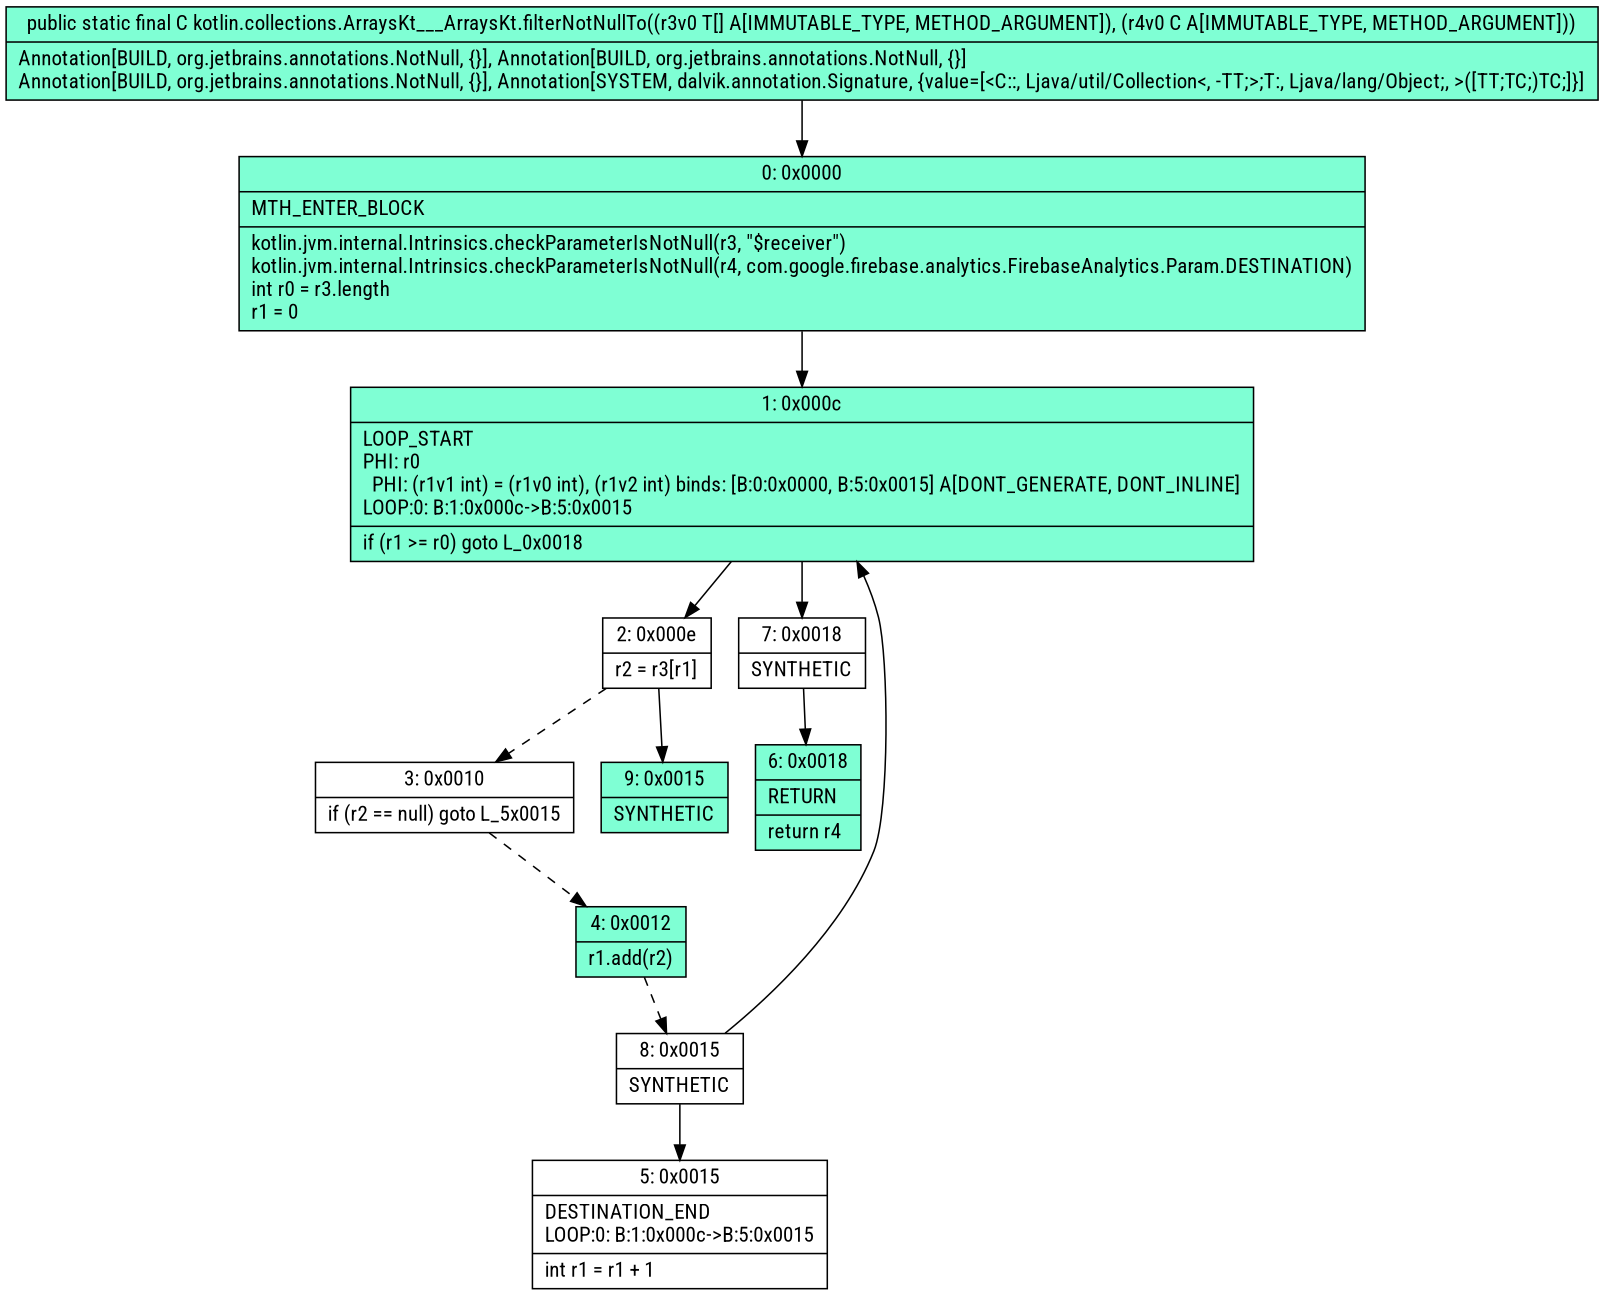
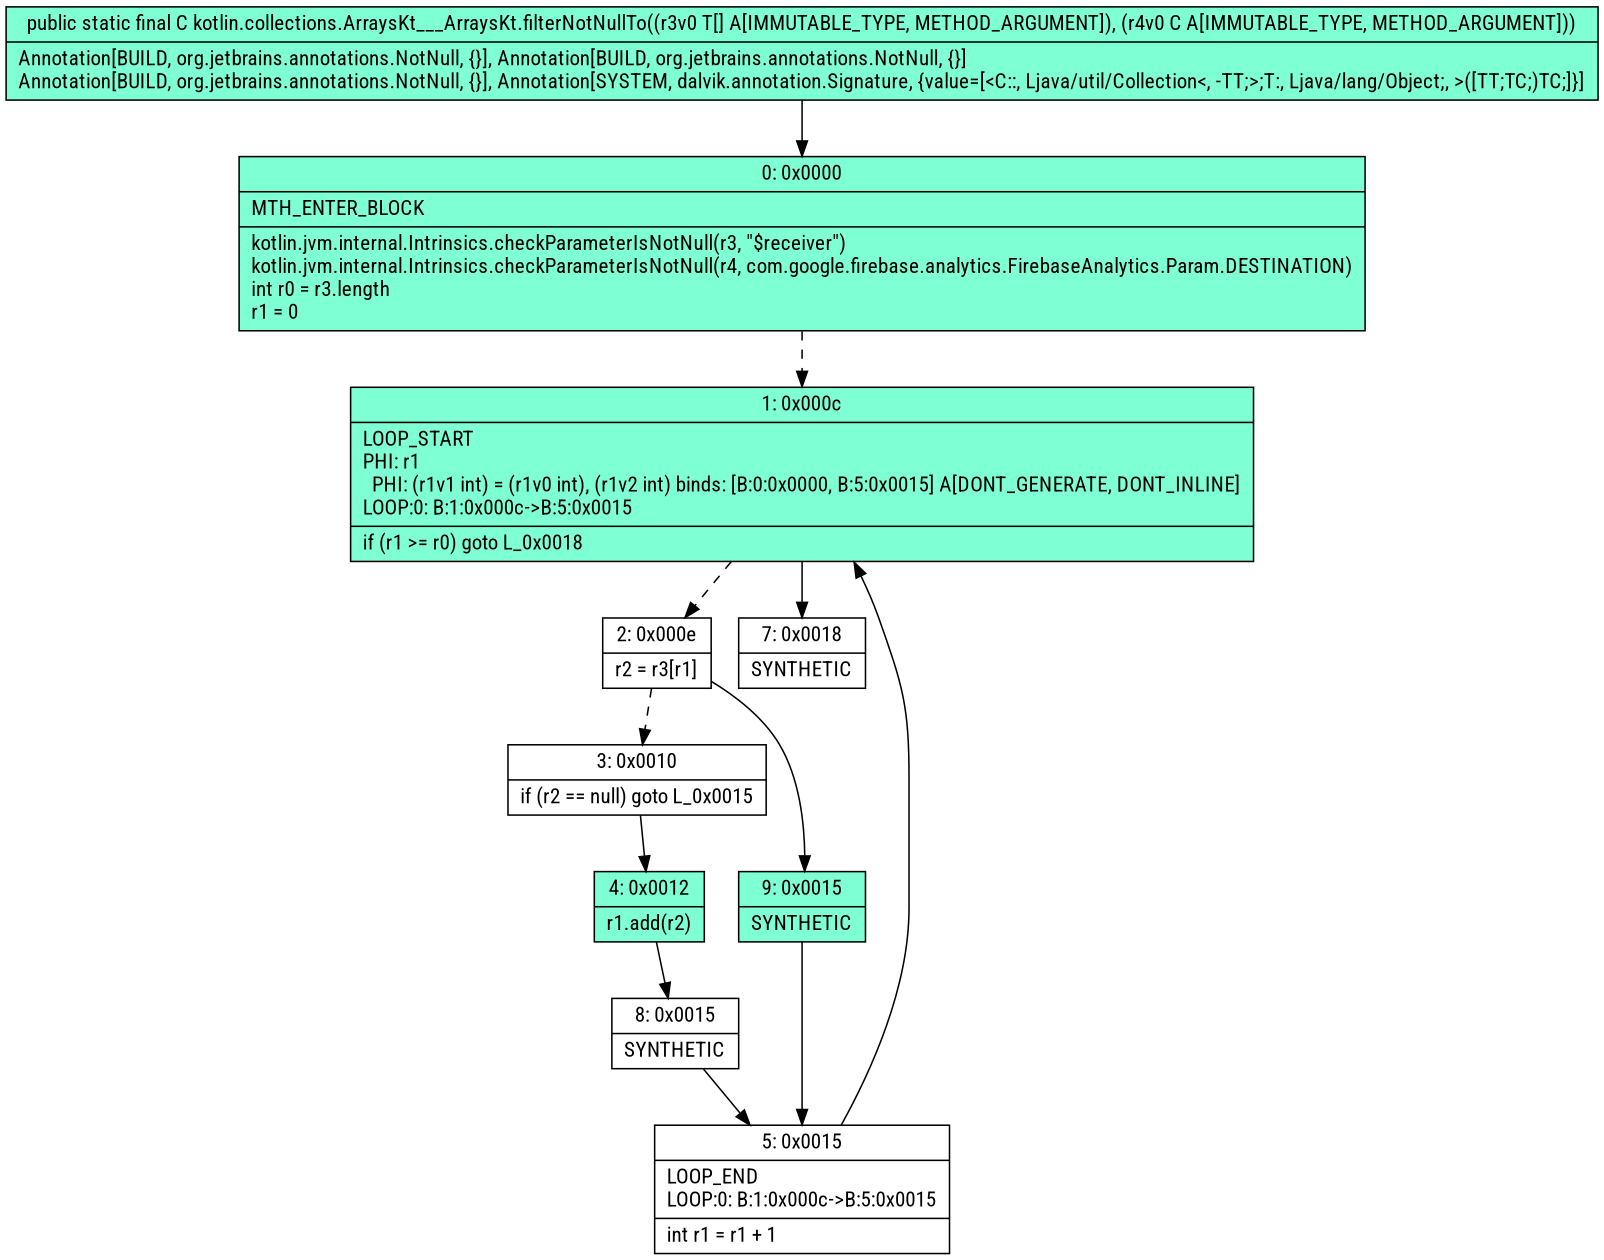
(802, 351) -> (802, 351)
(394, 462) -> (394, 462)
(713, 584) -> (713, 584)
(808, 798) -> none
(445, 814) -> (637, 797)
(879, 831) -> (909, 853)
(531, 865) -> (642, 836)
(653, 998) -> (661, 963)
none -> (802, 1025)
(628, 1212) -> (713, 1177)
